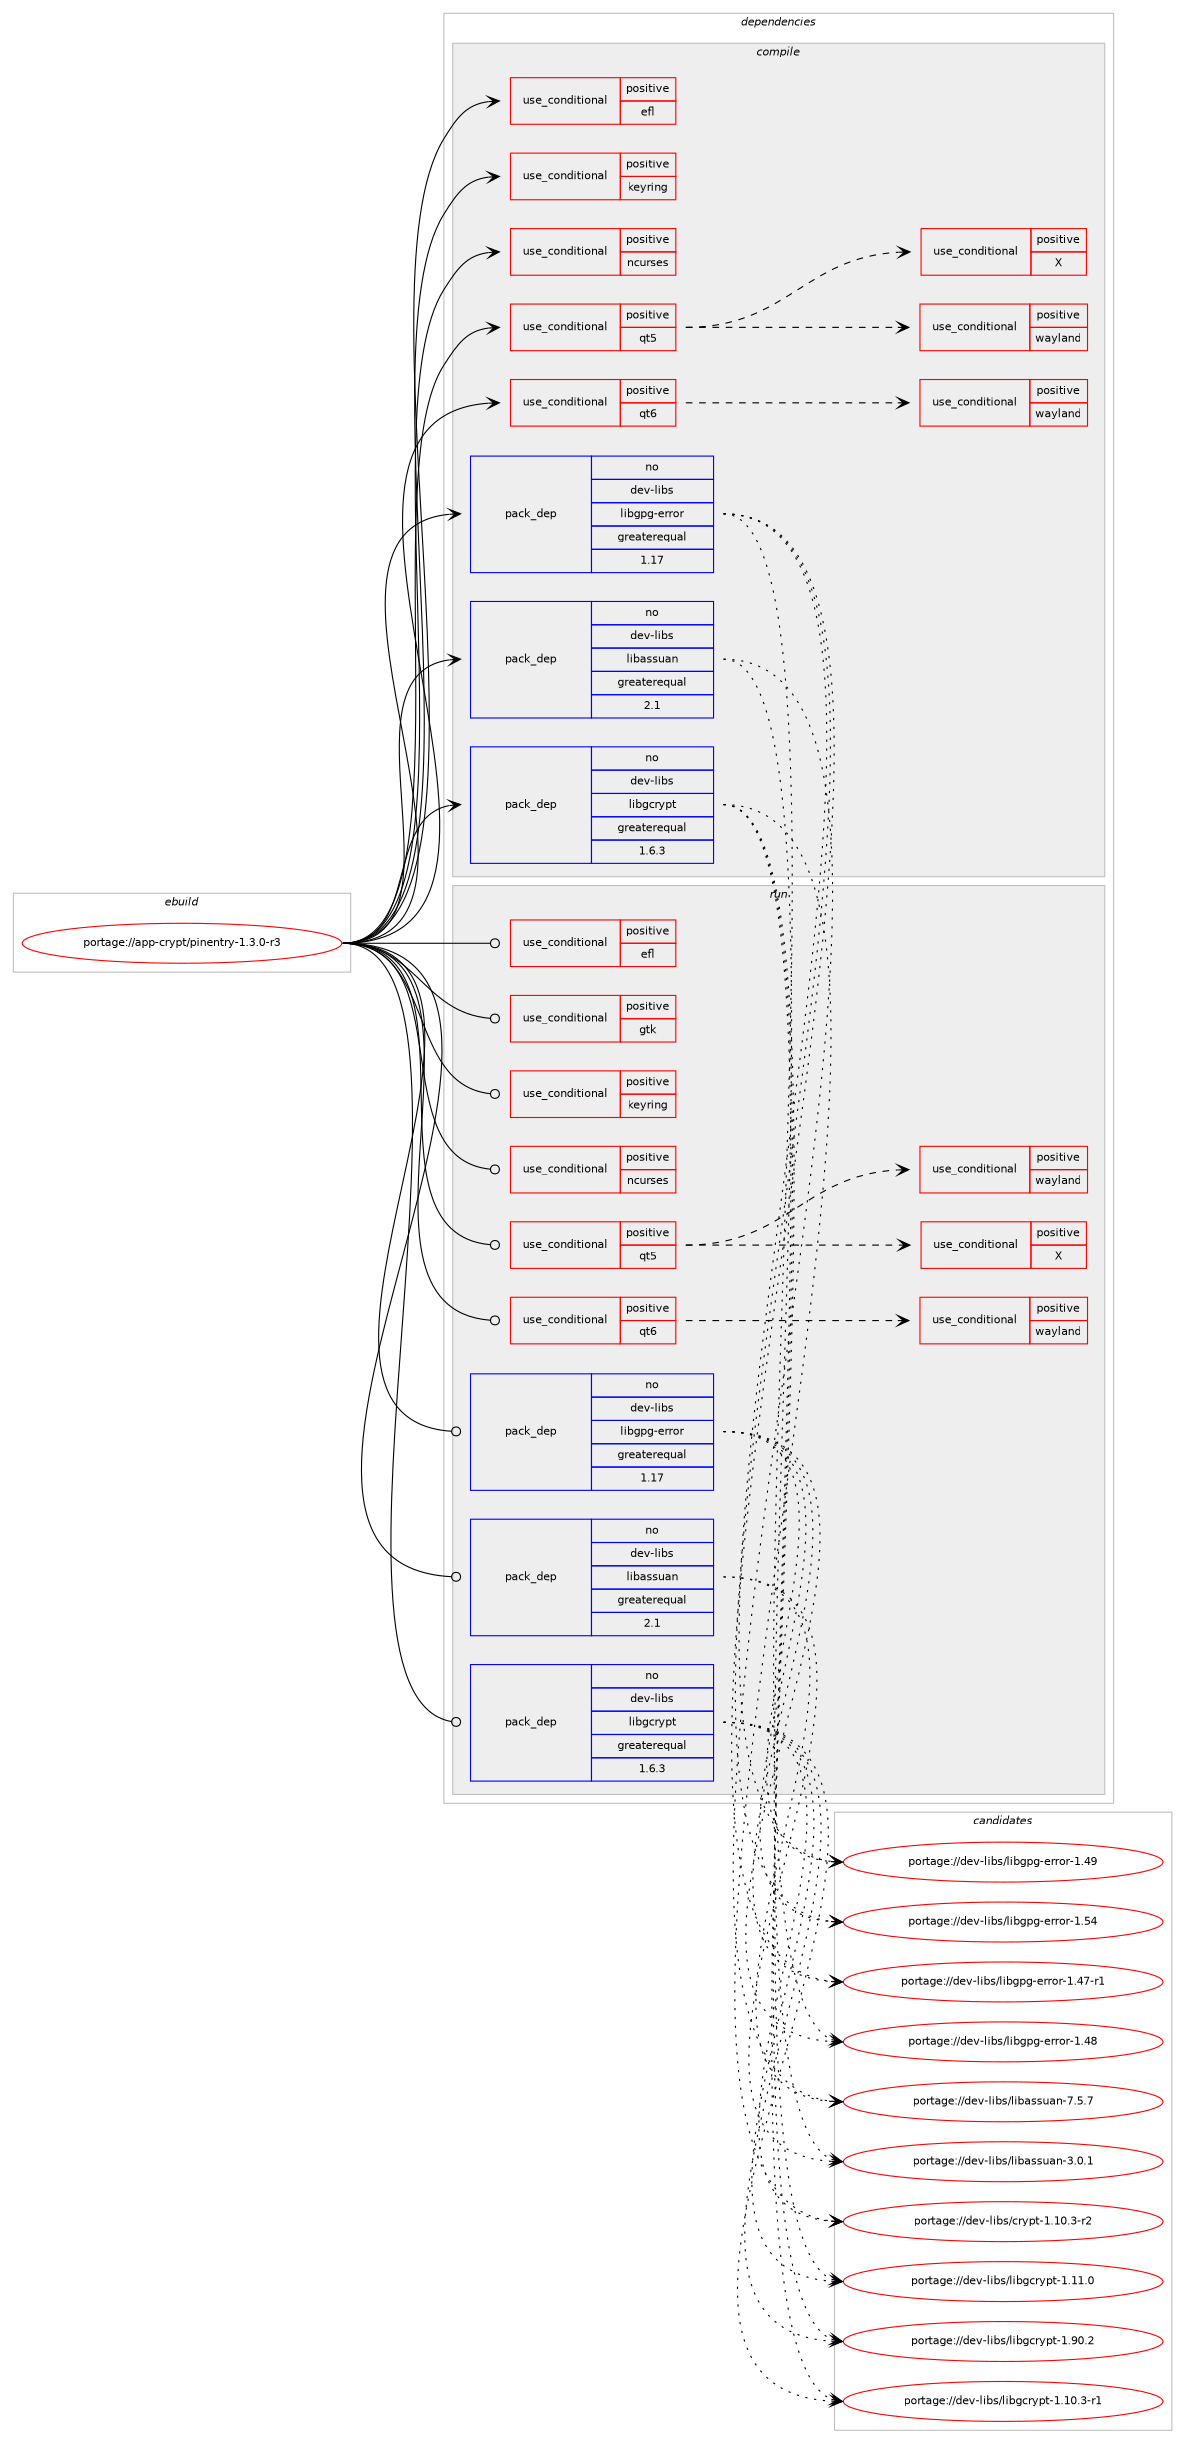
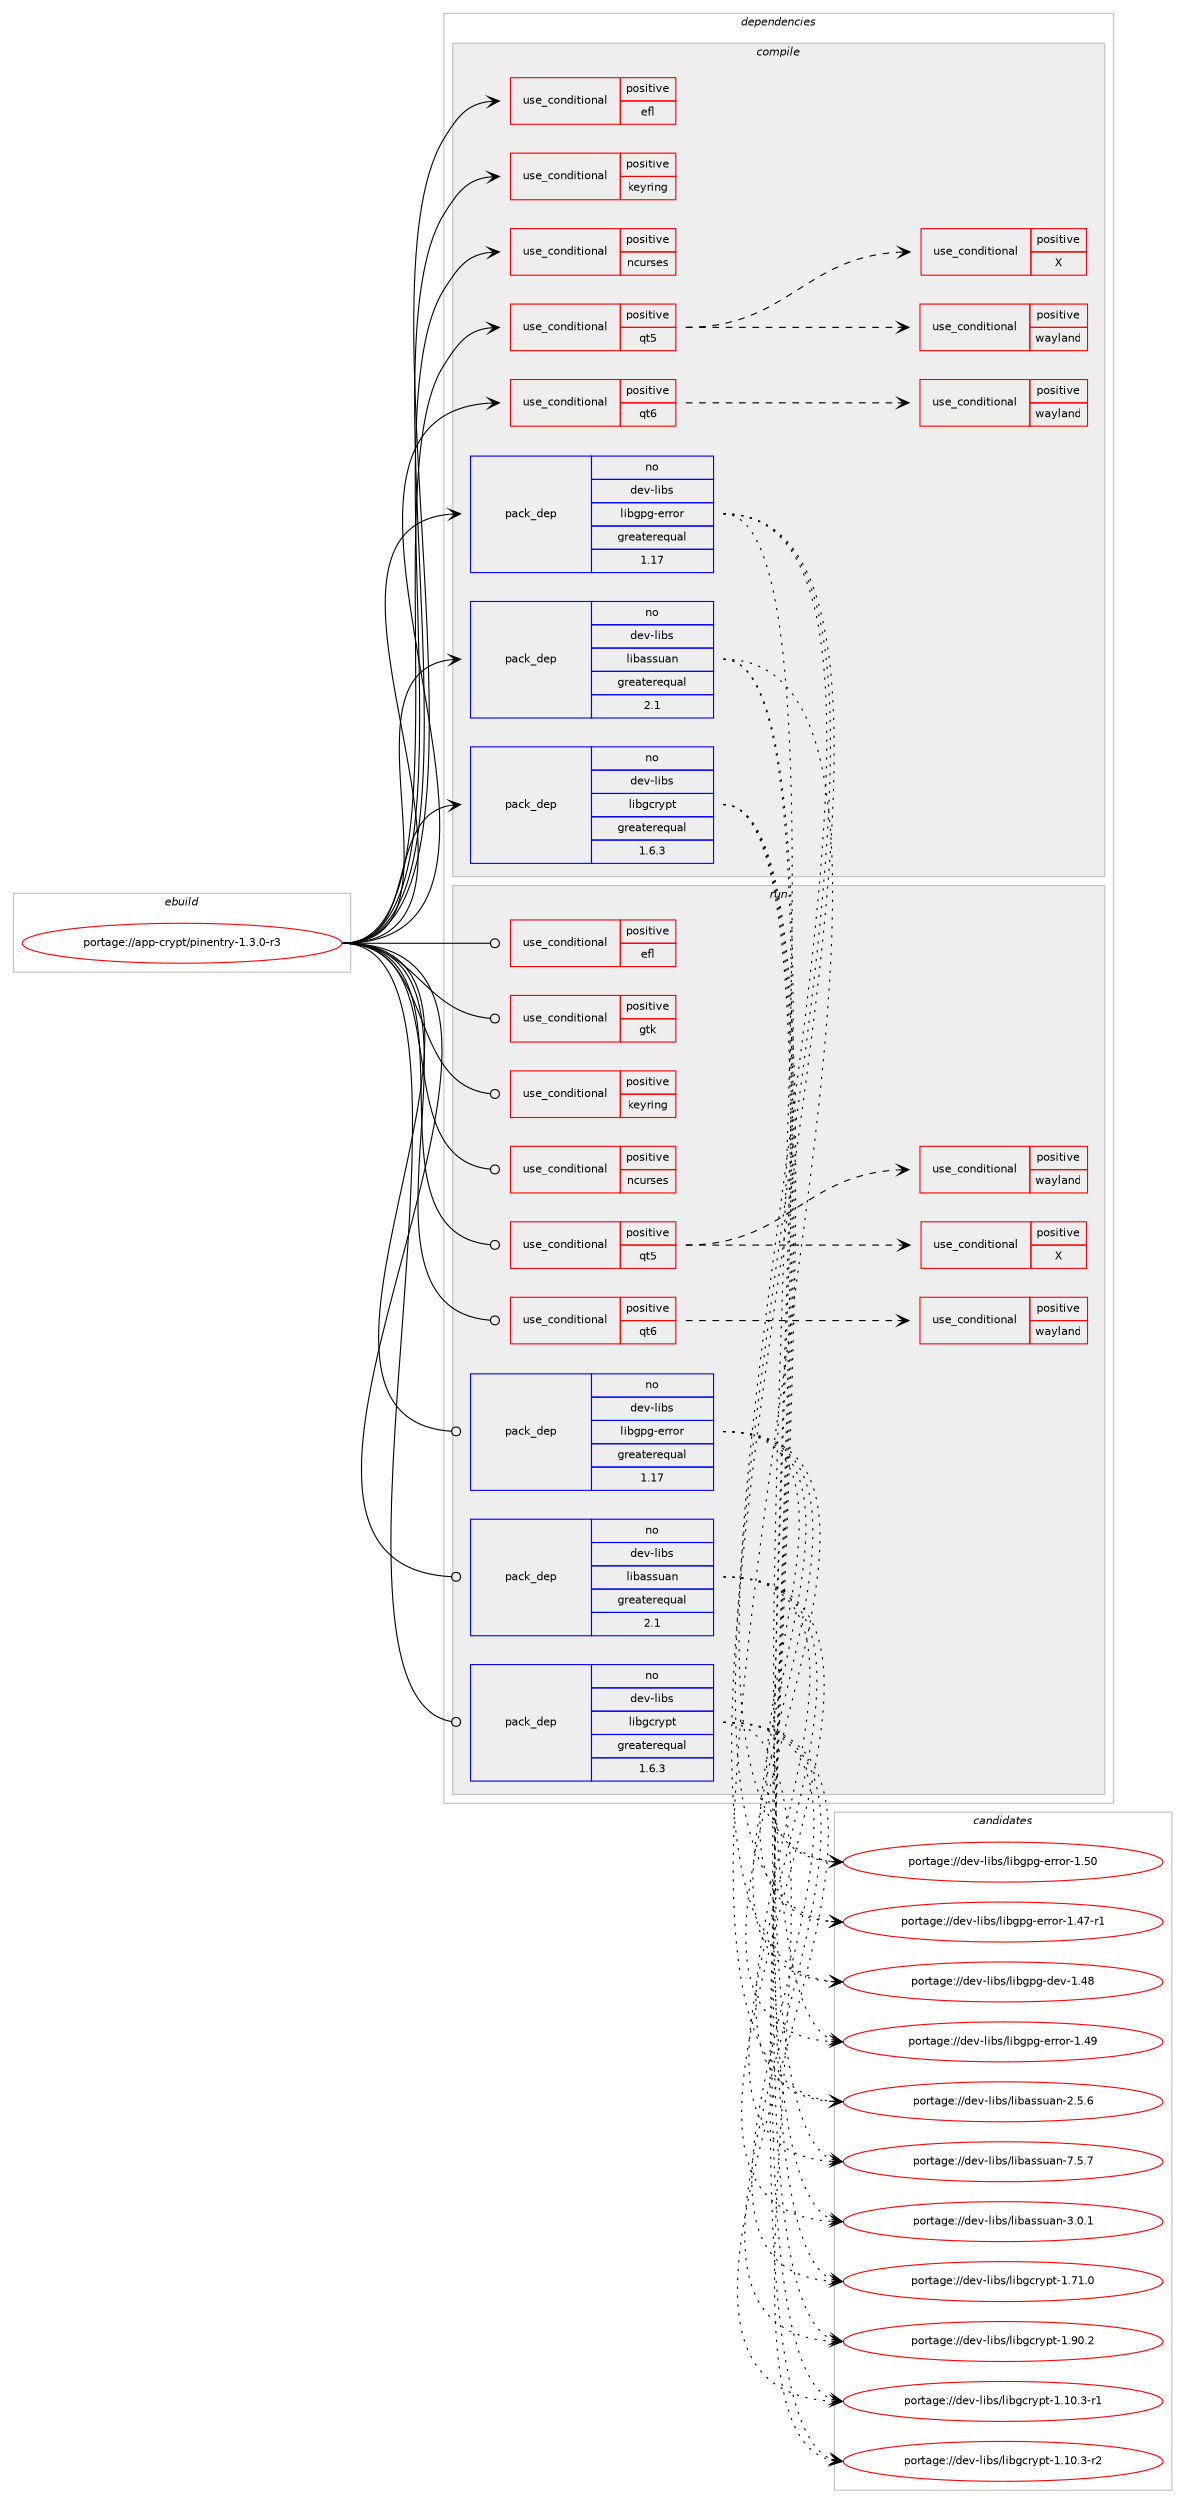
(1003, 1922) -> (1003, 1862)
(1003, 2042) -> (1003, 1982)
none -> (1003, 2102)
(1003, 2222) -> (1003, 2461)
(1003, 2282) -> (1003, 2282)
